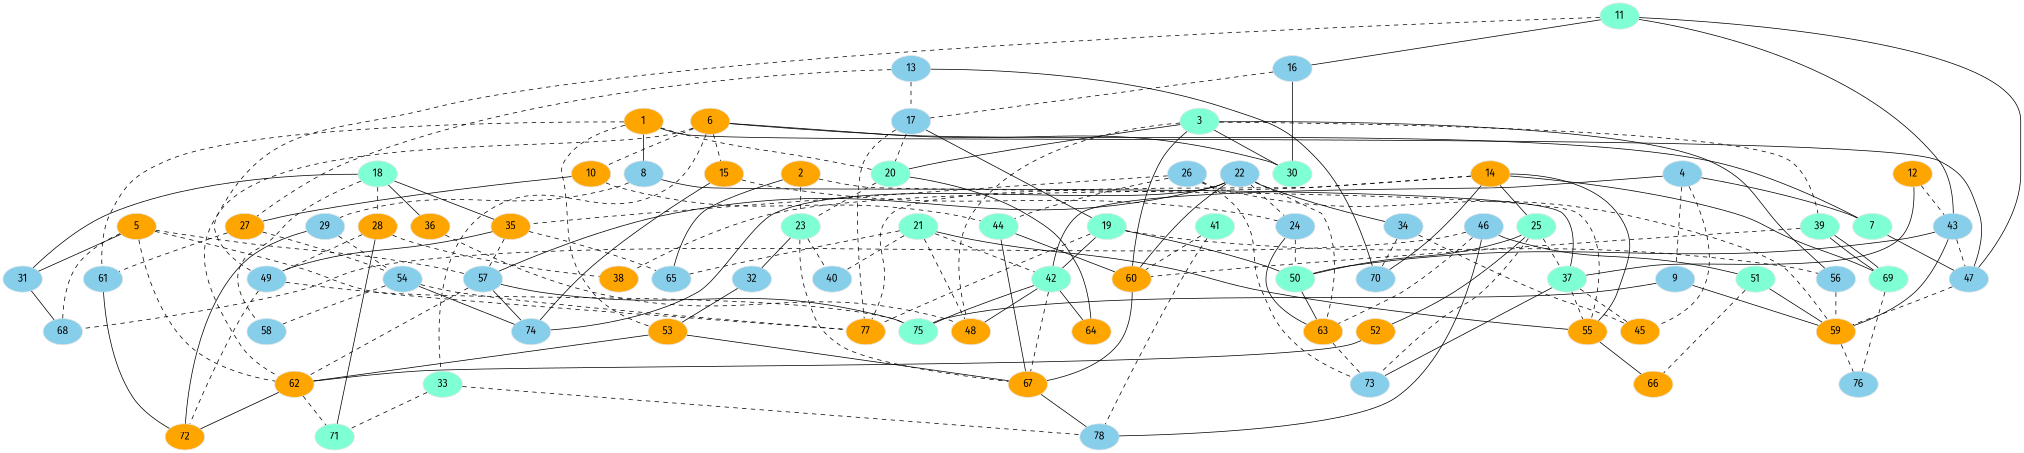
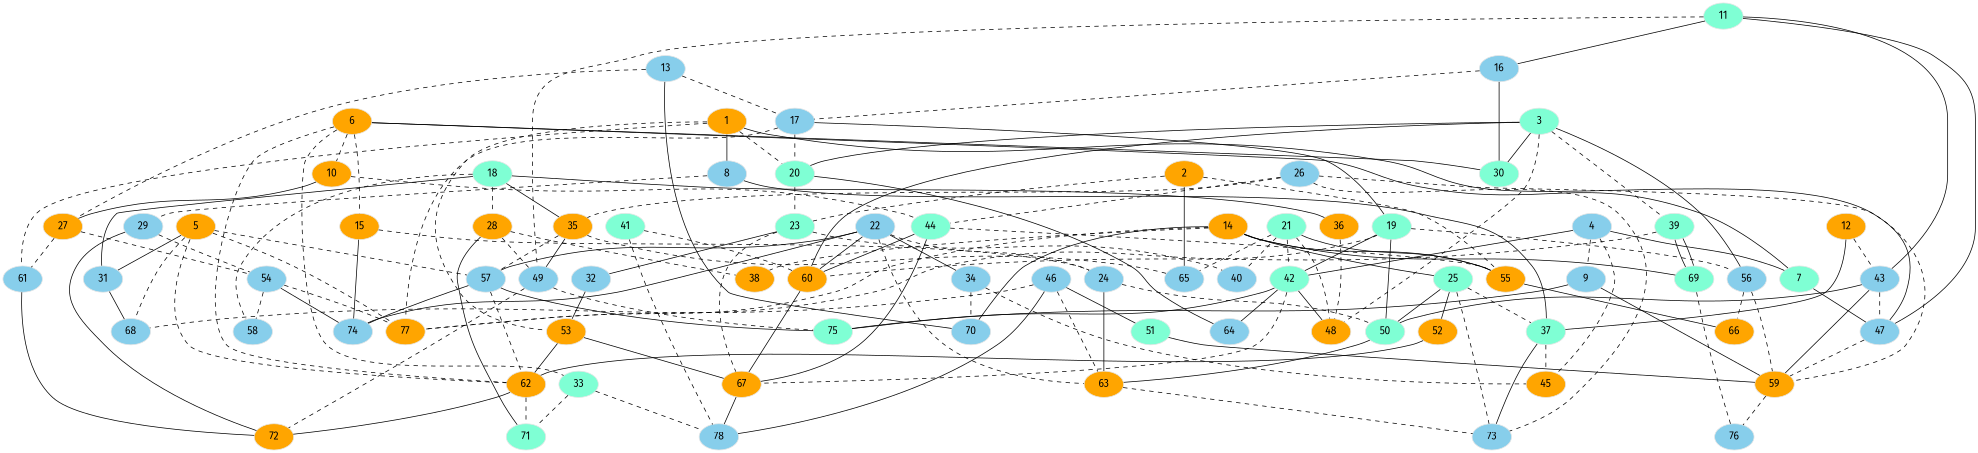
(1575, 300) -> (1221, 243)
(1091, 332) -> (1230, 332)
(1704, 332) -> (1741, 305)
